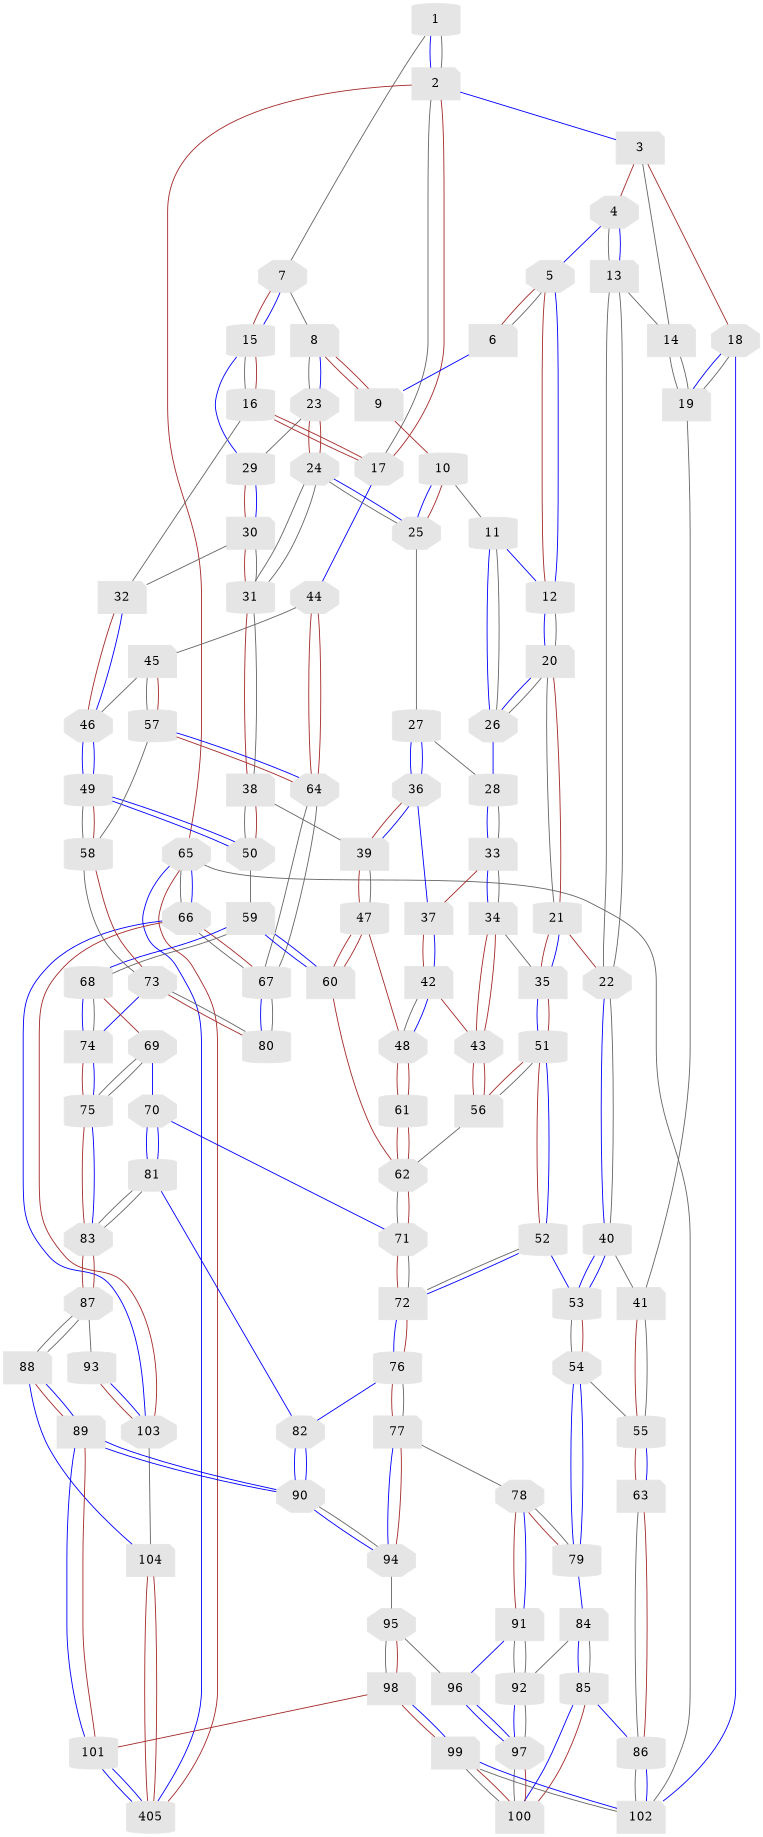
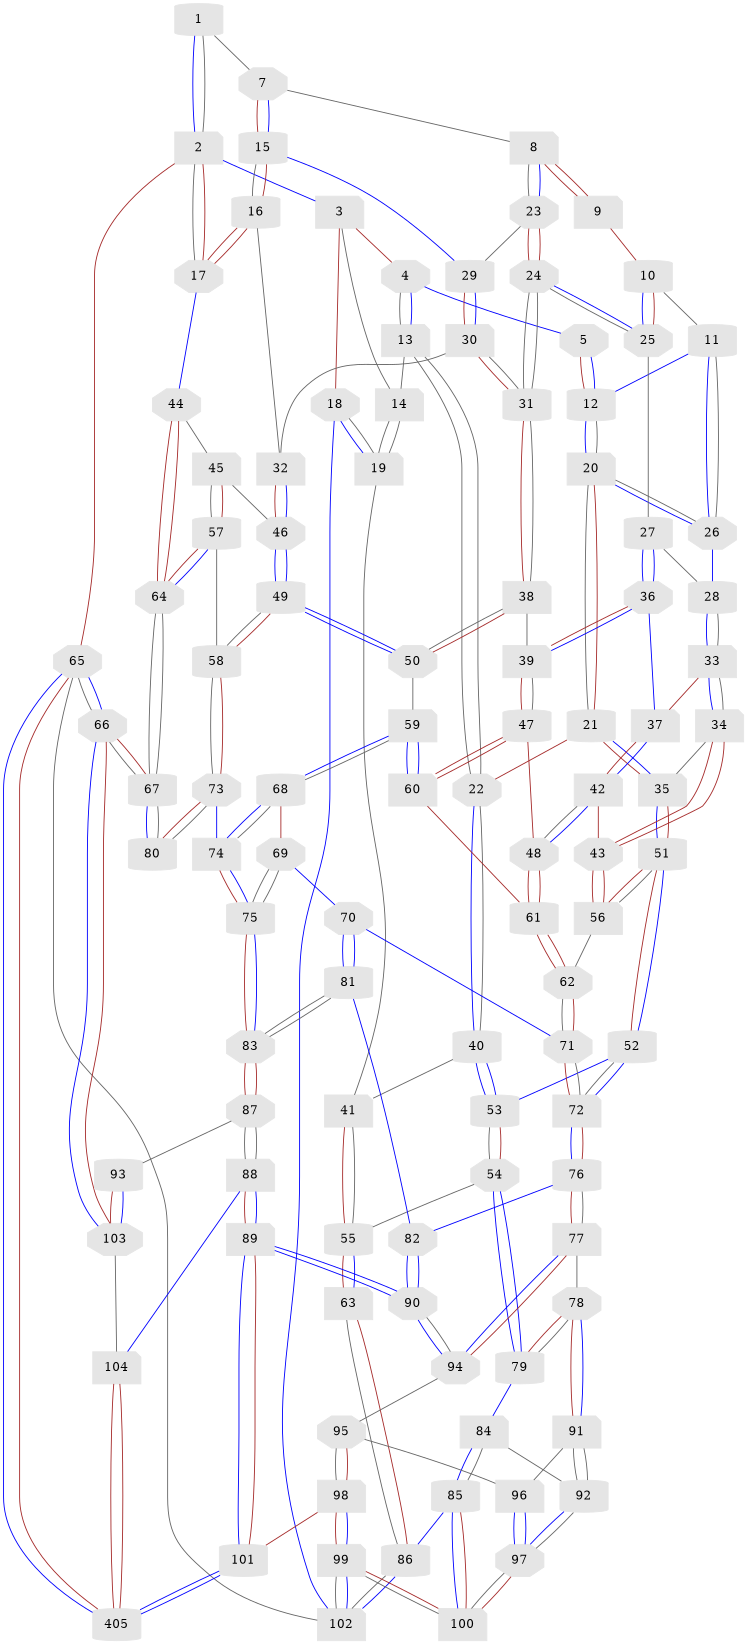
(493, 341) -> none
(354, 1082) -> (467, 847)
(488, 1657) -> (548, 1464)
